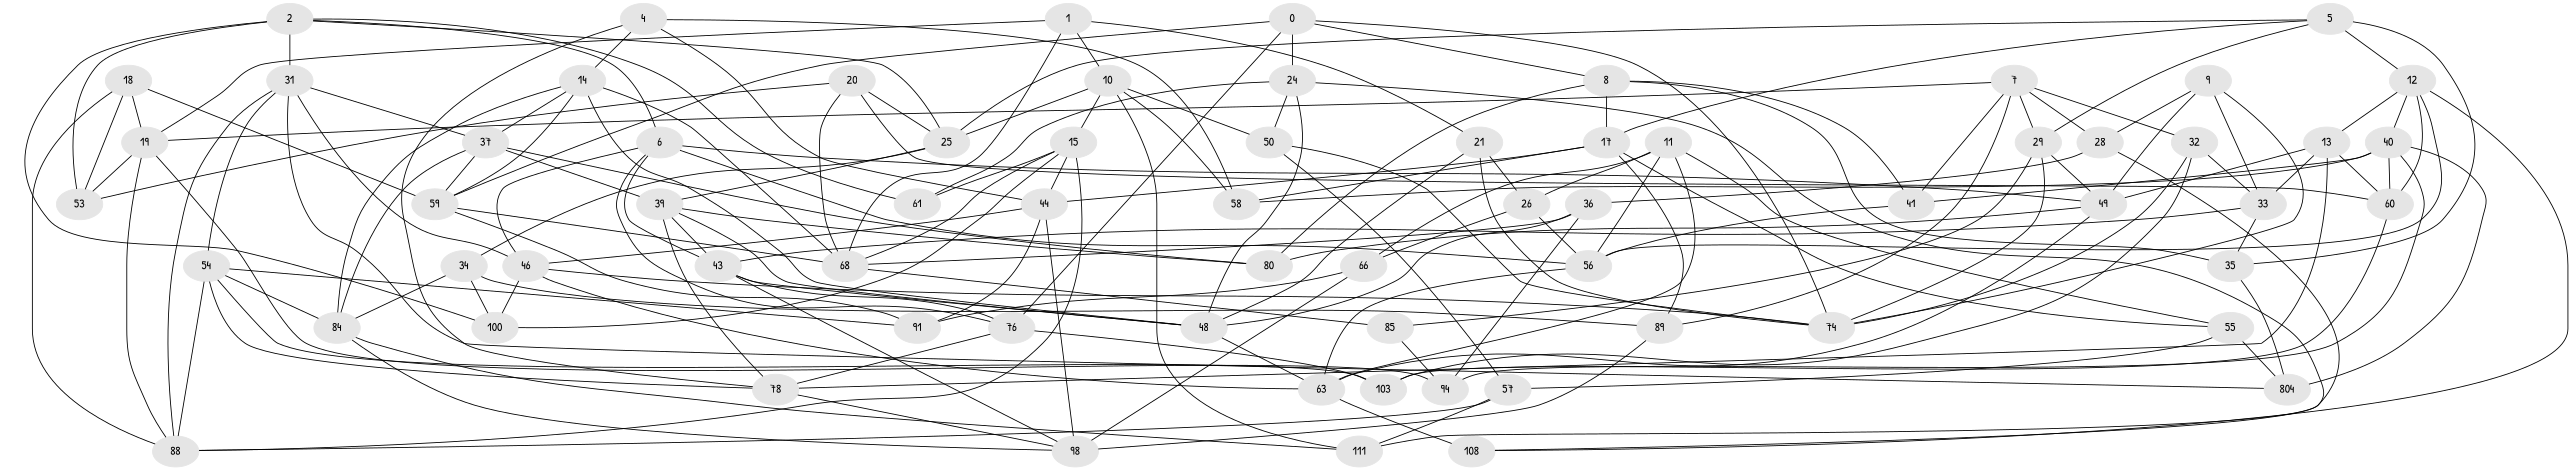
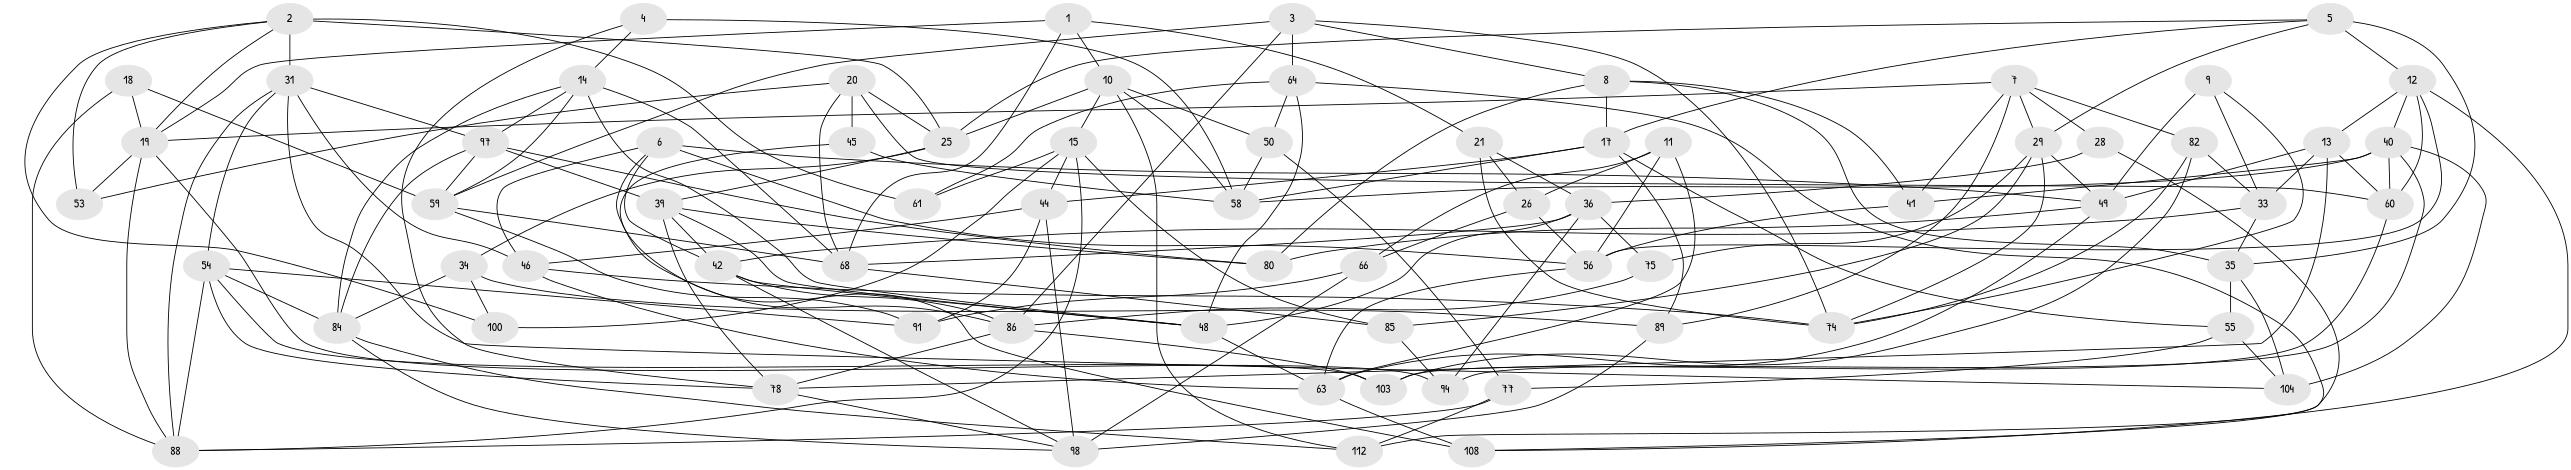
(1292, 19) -> (1292, 19)
(596, 57) -> (211, 75)
(1292, 81) -> (1292, 81)
(2154, 112) -> none
(486, 142) -> (486, 142)
none -> (852, 142)
(2195, 142) -> (2195, 142)
(104, 143) -> none
(802, 147) -> none
(962, 209) -> (1219, 270)
(1323, 260) -> (1525, 168)
(1937, 265) -> (2231, 291)
(718, 266) -> (718, 266)
none -> (1650, 266)
(1543, 288) -> (1256, 167)
(510, 298) -> none
(1012, 328) -> (1012, 328)
(1508, 390) -> (1508, 390)
(2287, 390) -> (2287, 390)
(1359, 451) -> (1359, 451)
